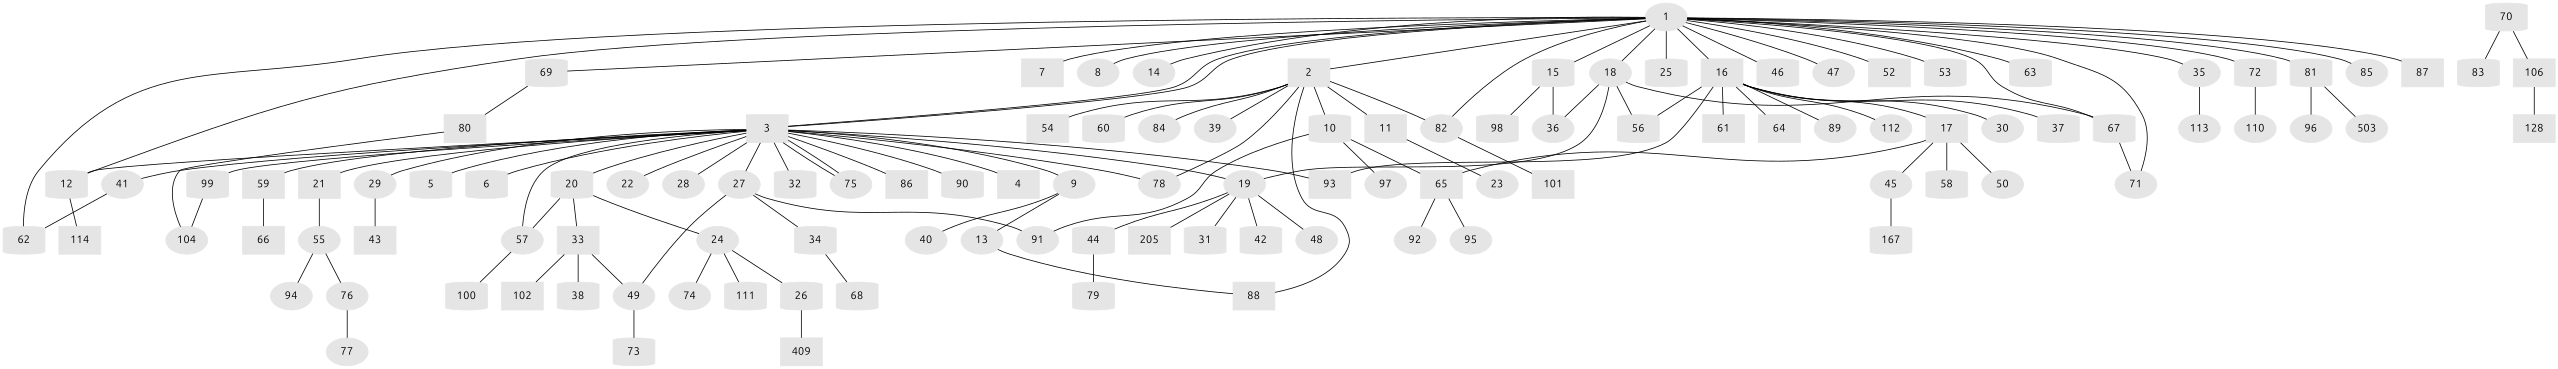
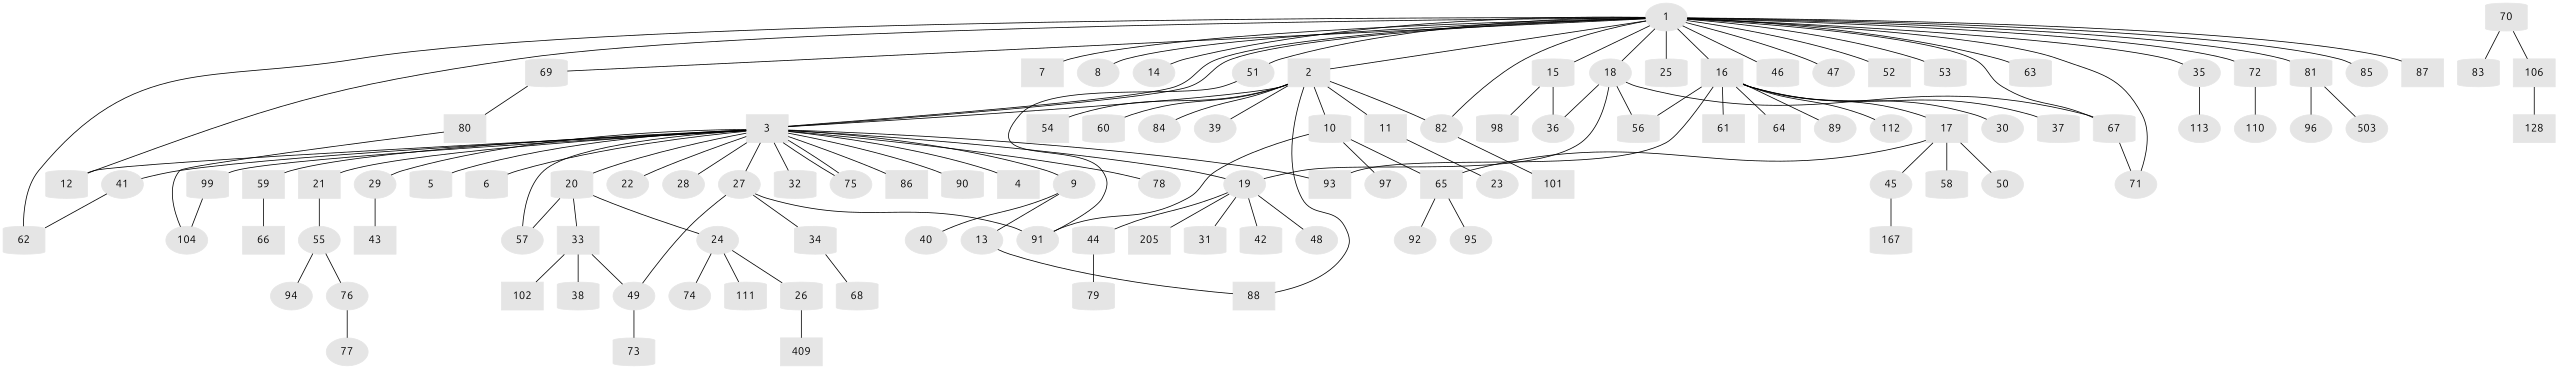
none -> (1253, 73)
(1245, 141) -> (1076, 108)
(80, 240) -> none
(467, 296) -> none
